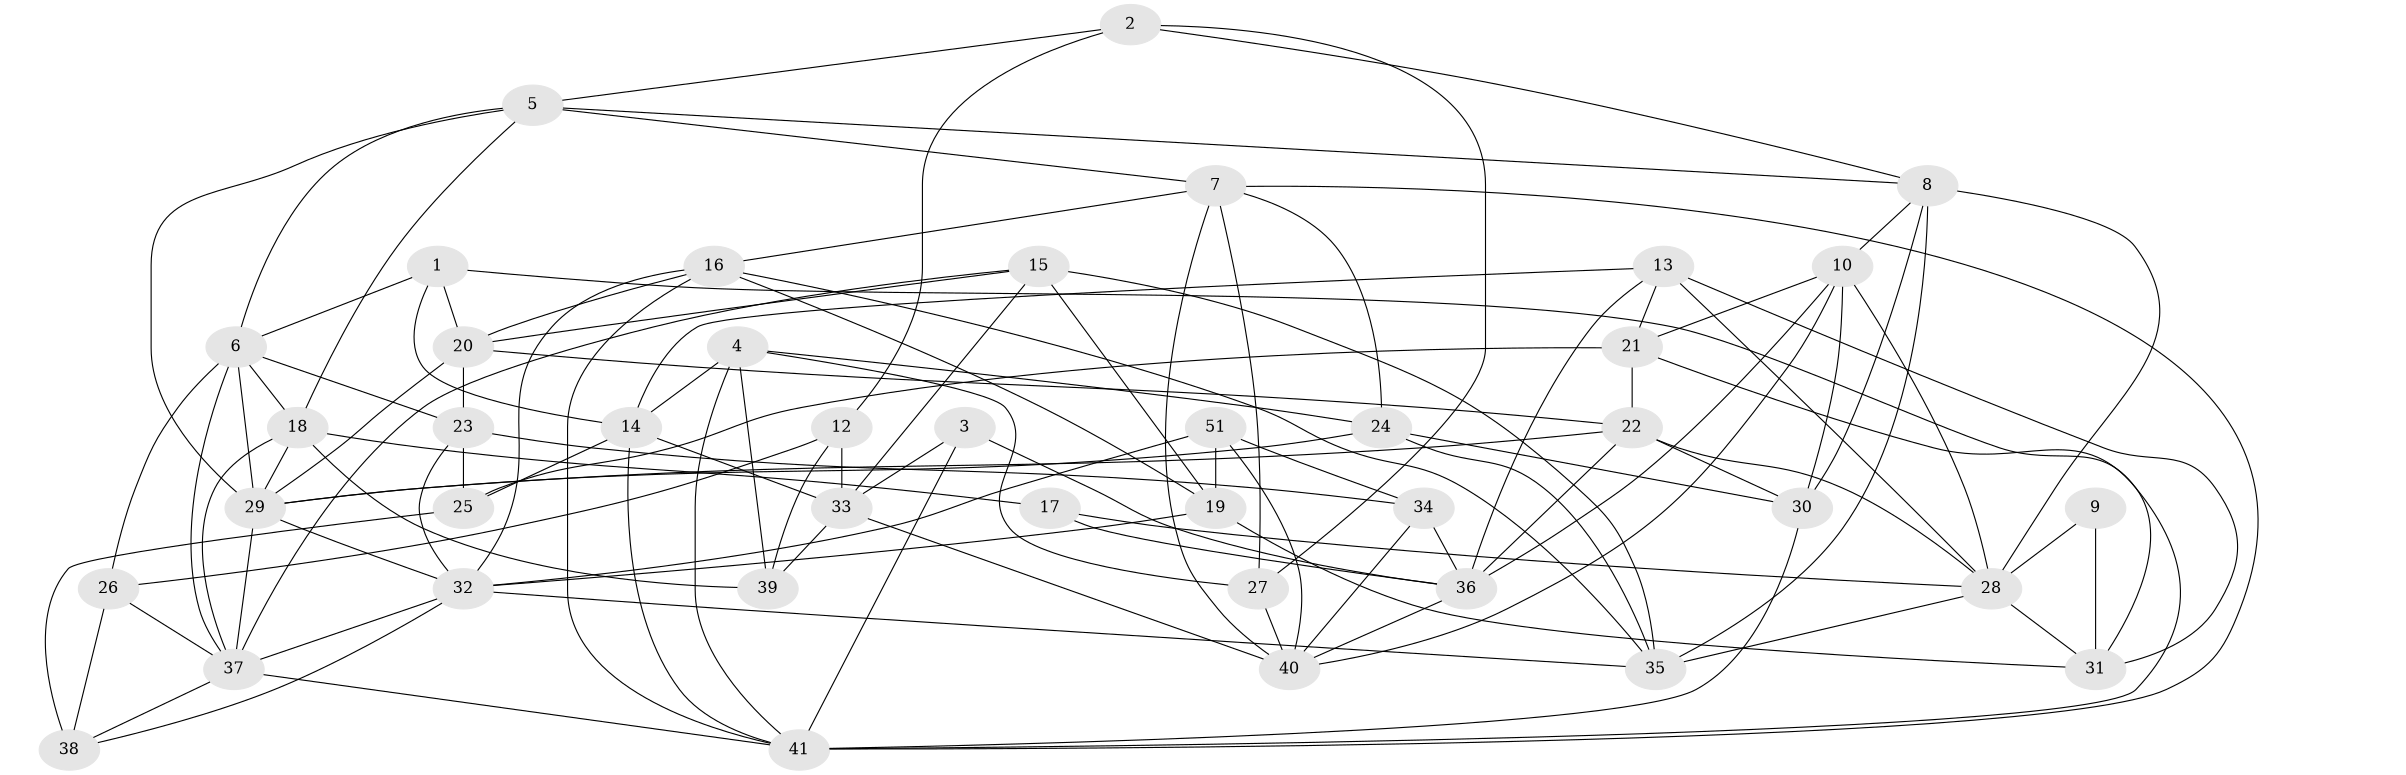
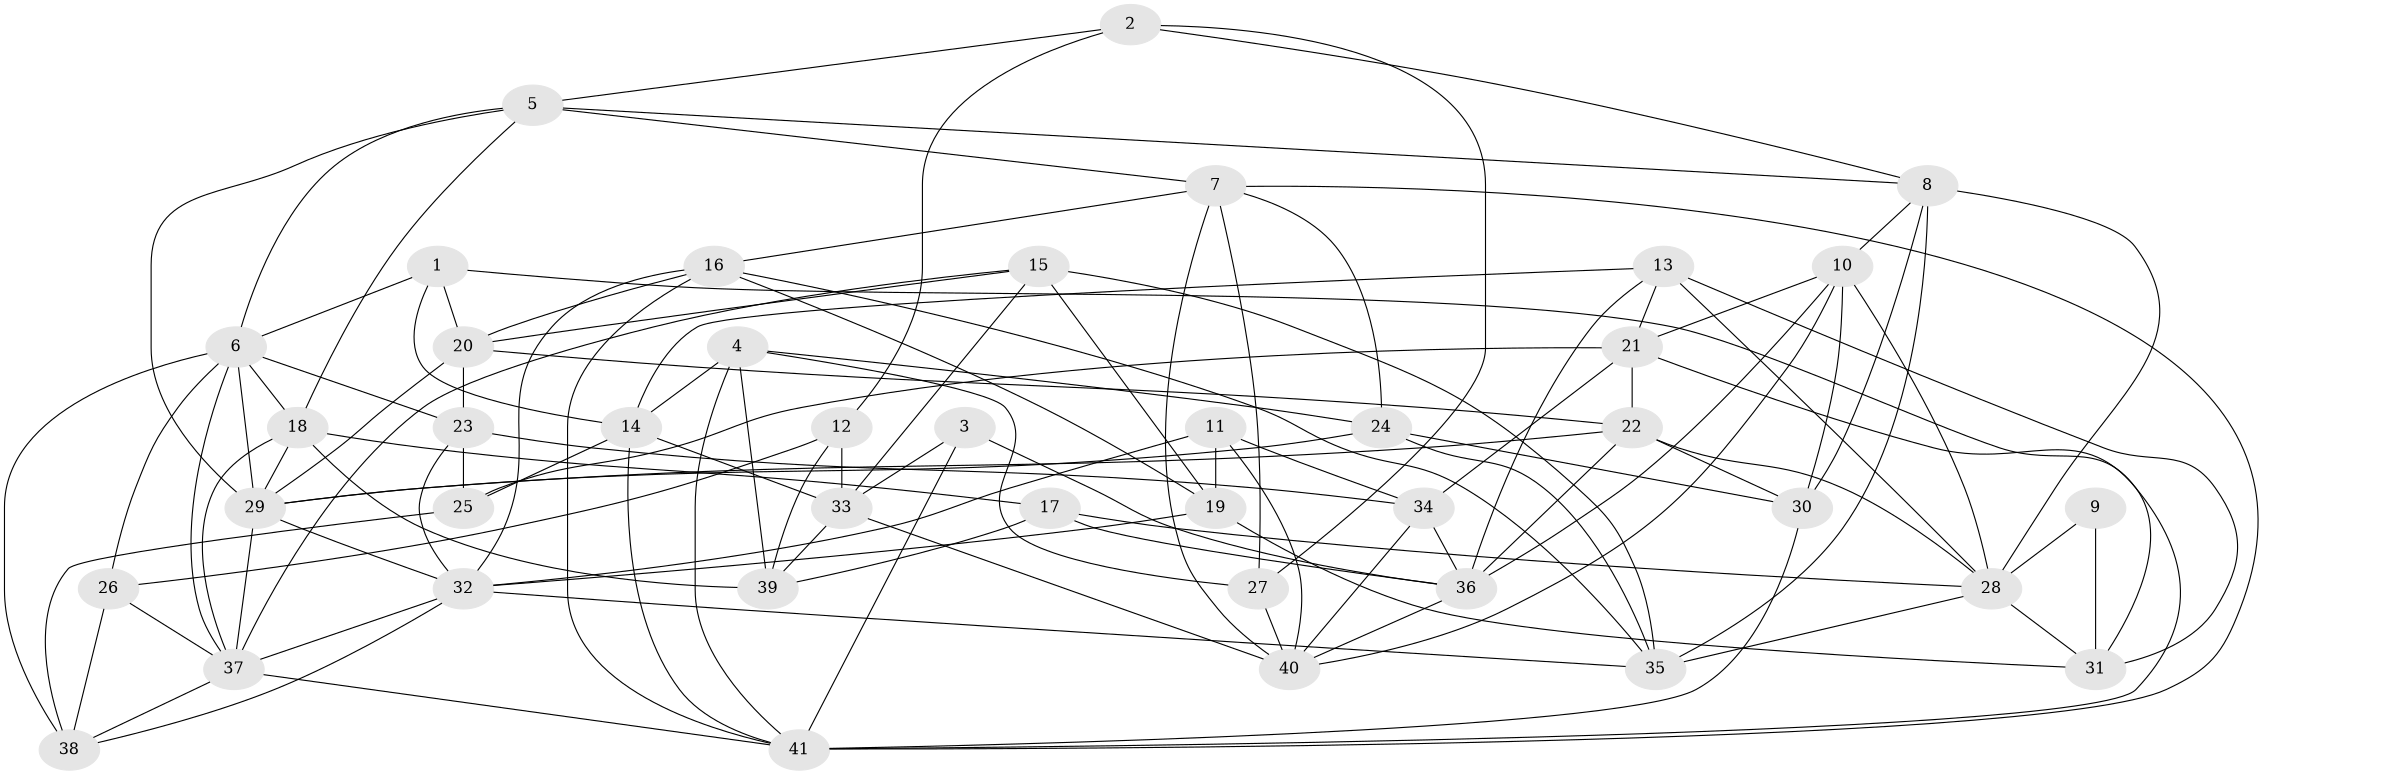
none -> (1549, 411)
(1216, 428) -> (1216, 428)
none -> (8, 489)
none -> (906, 556)
